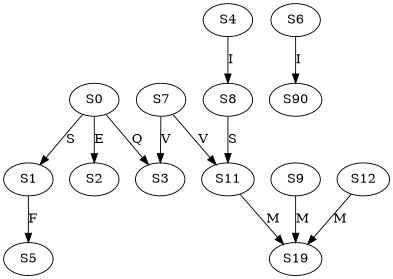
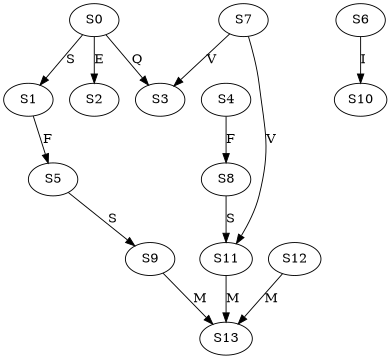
(231, 60) -> (231, 140)
(296, 100) -> (361, 100)
none -> (98, 216)
(296, 259) -> (226, 339)
